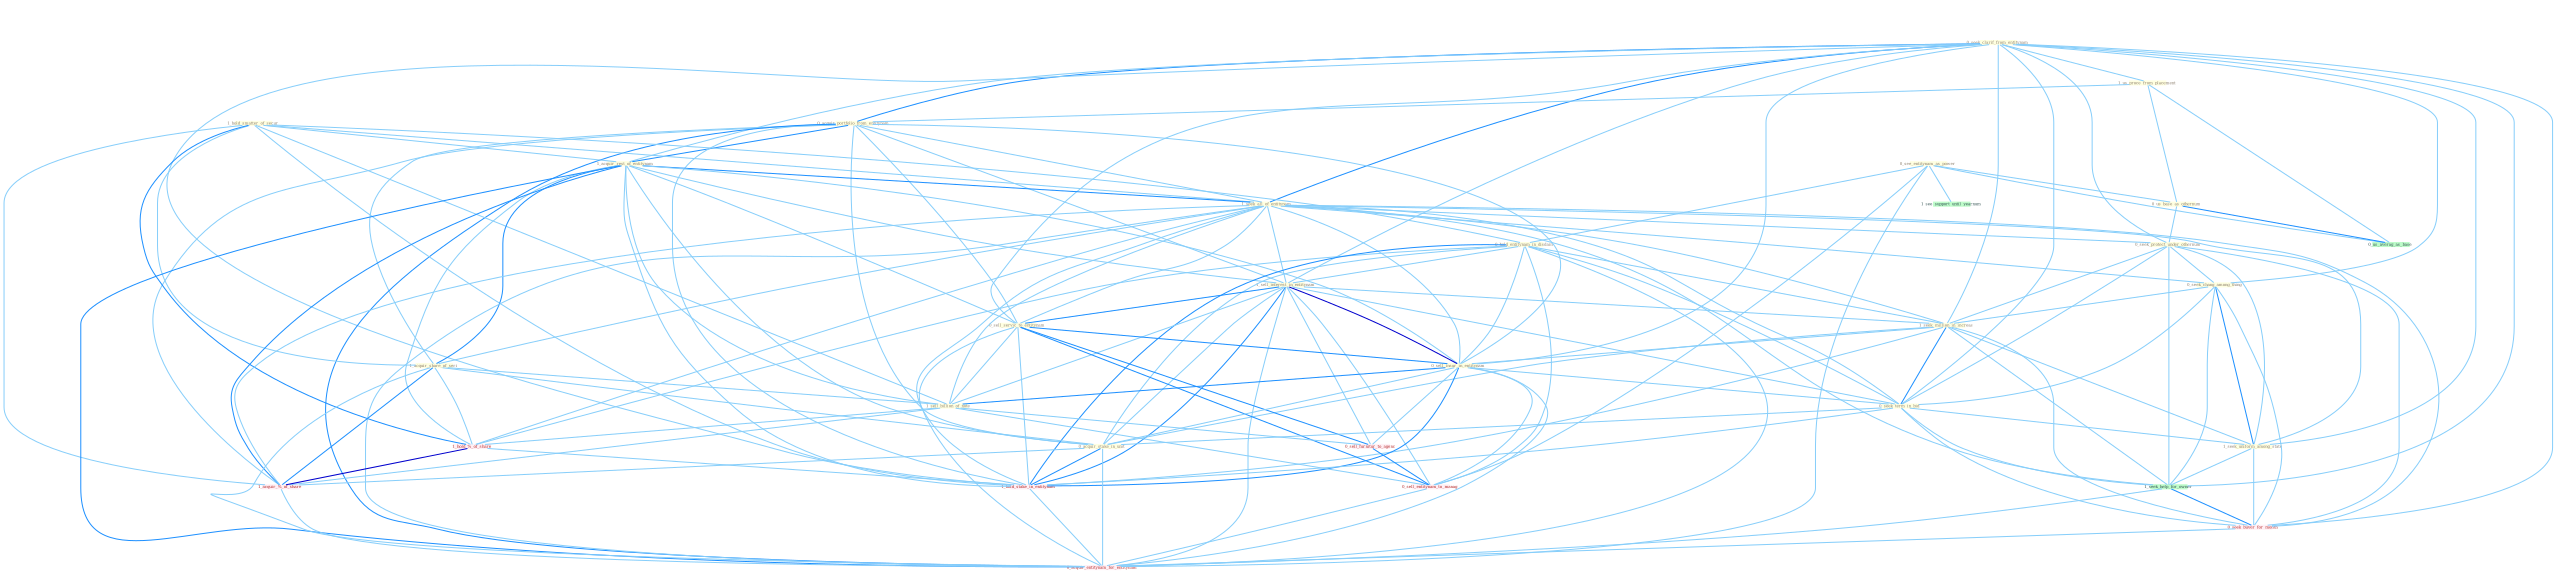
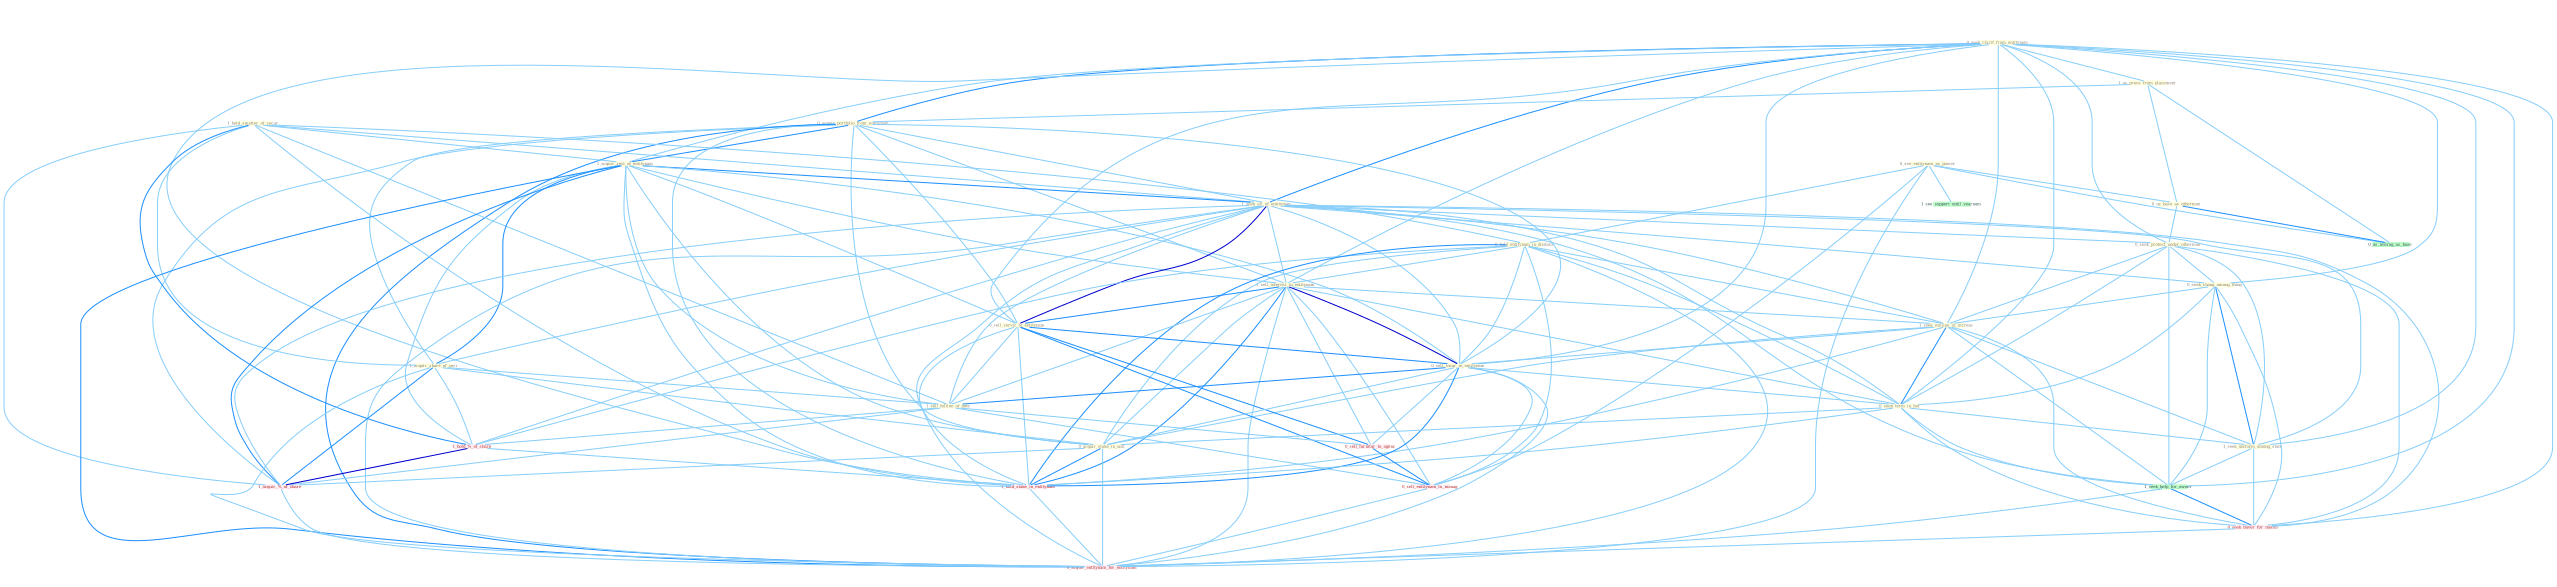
(1183, 265) -> (1183, 265)
